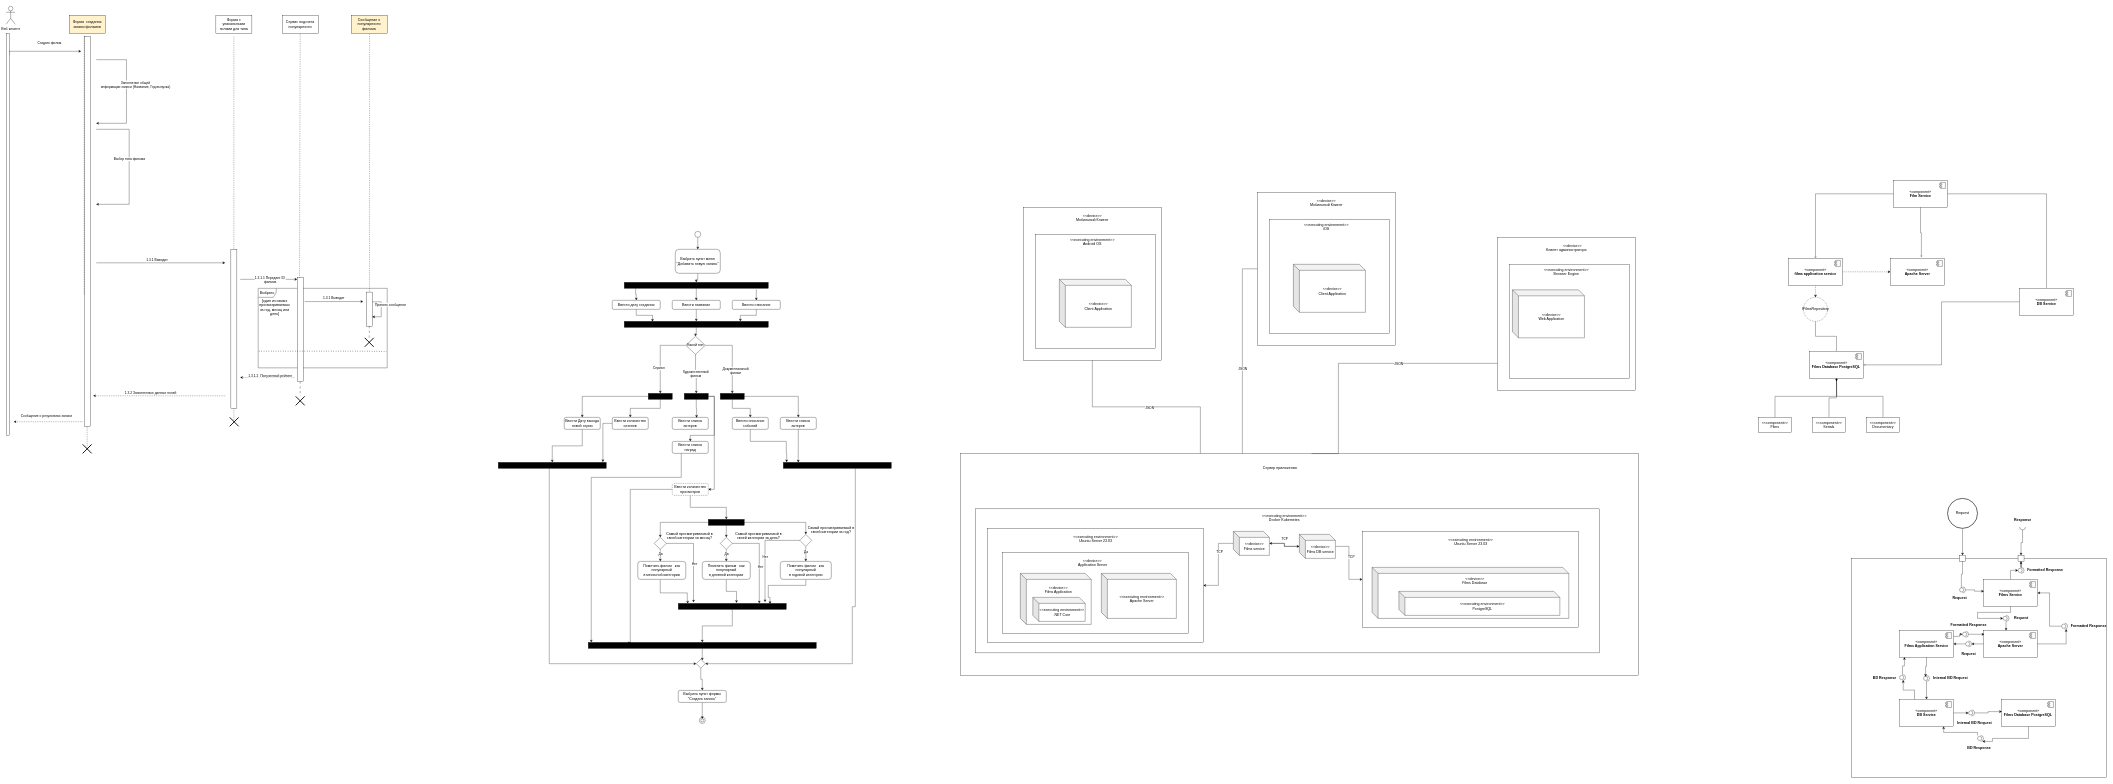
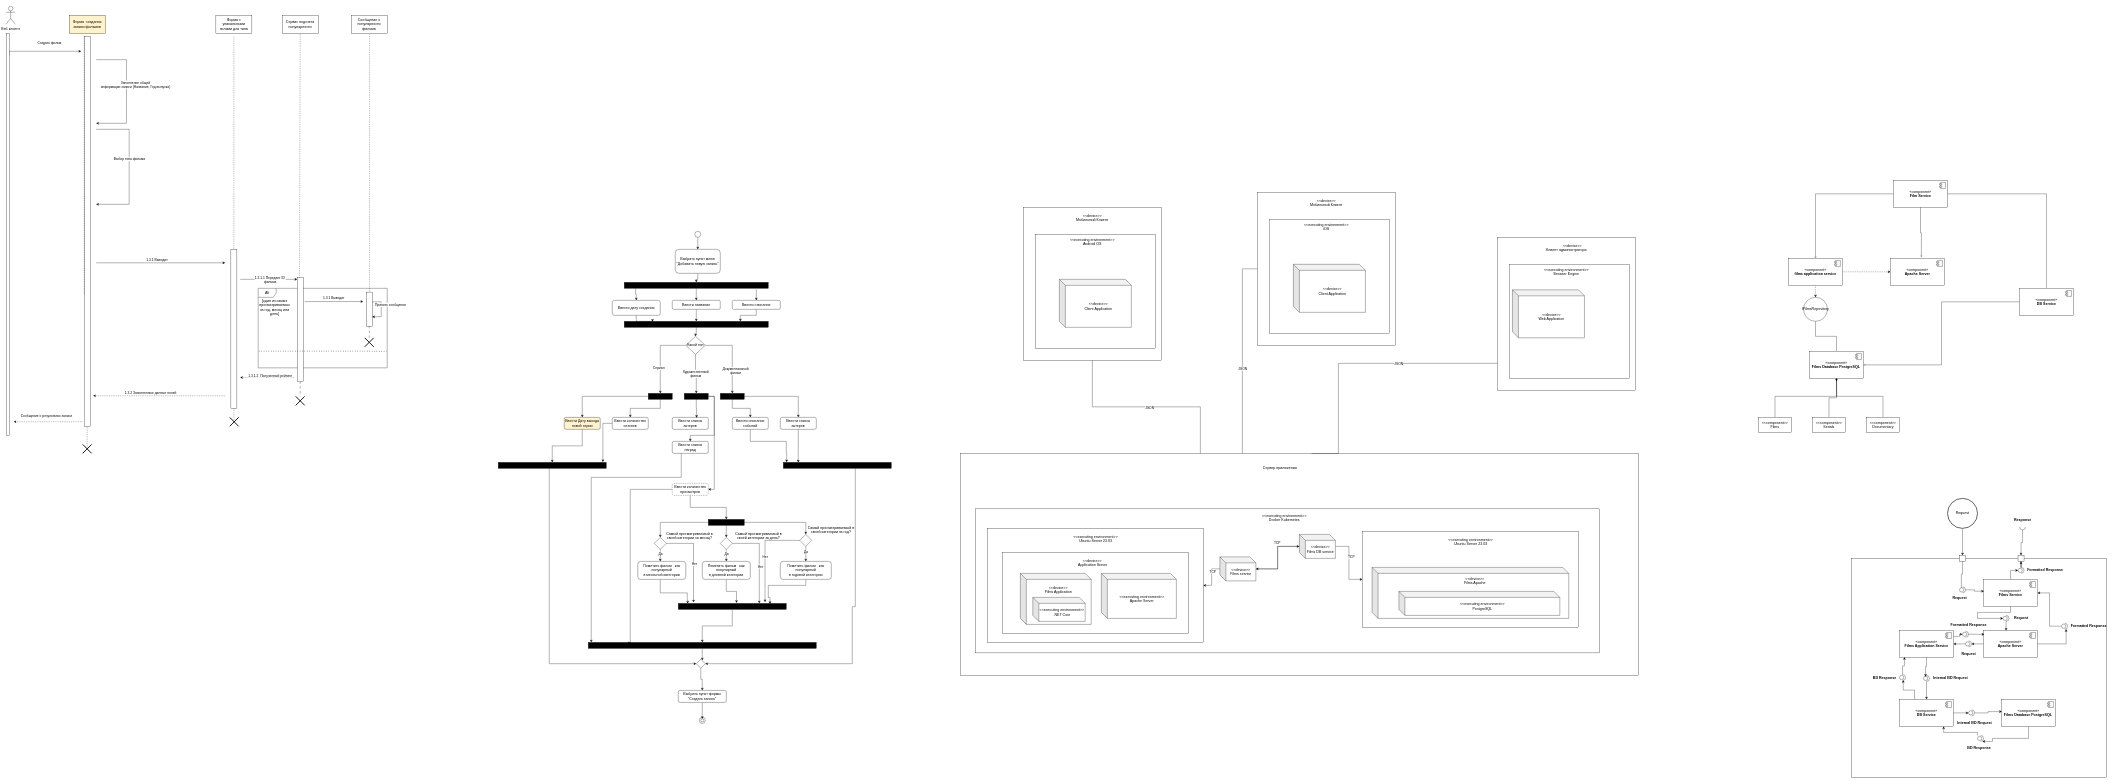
(369, 24) -> (369, 24)
(267, 293) -> (267, 293)
(636, 305) -> (636, 308)
(1815, 309) -> (1815, 309)
(582, 423) -> (582, 423)
(1251, 543) -> (1238, 569)
(1475, 581) -> (1475, 581)
